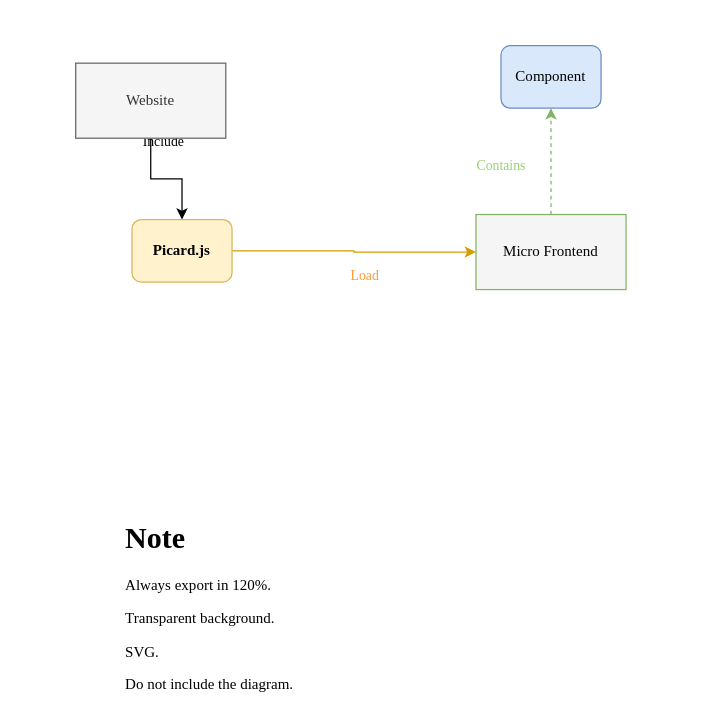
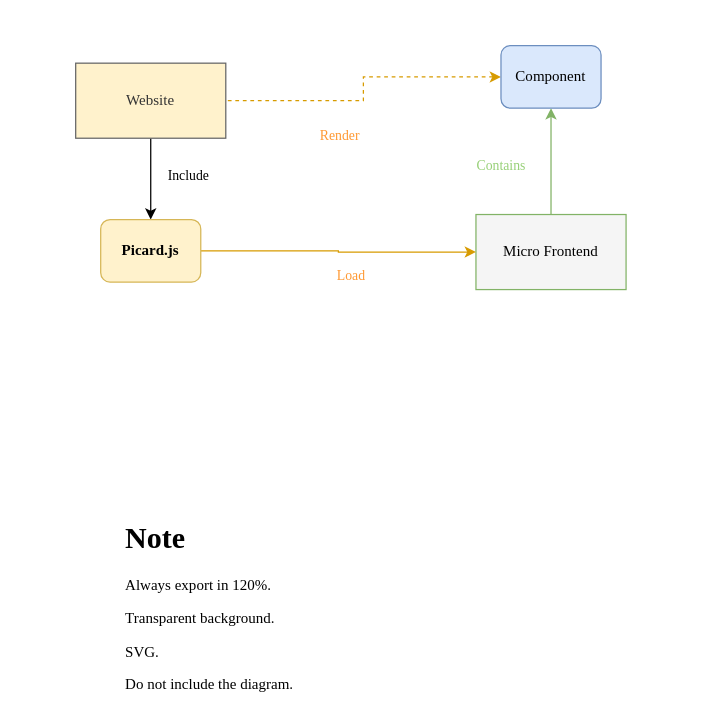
none -> (363, 92)
(151, 101) -> (151, 101)
(551, 164) -> (551, 164)
(182, 251) -> (151, 251)
